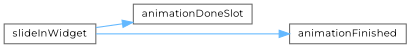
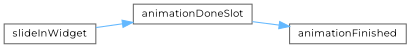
(187, 34) -> (266, 23)
